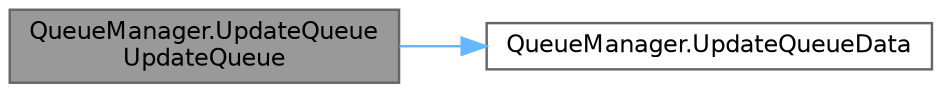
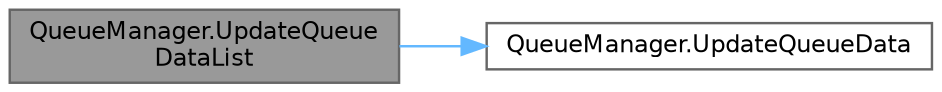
(204, 46) -> (204, 46)
